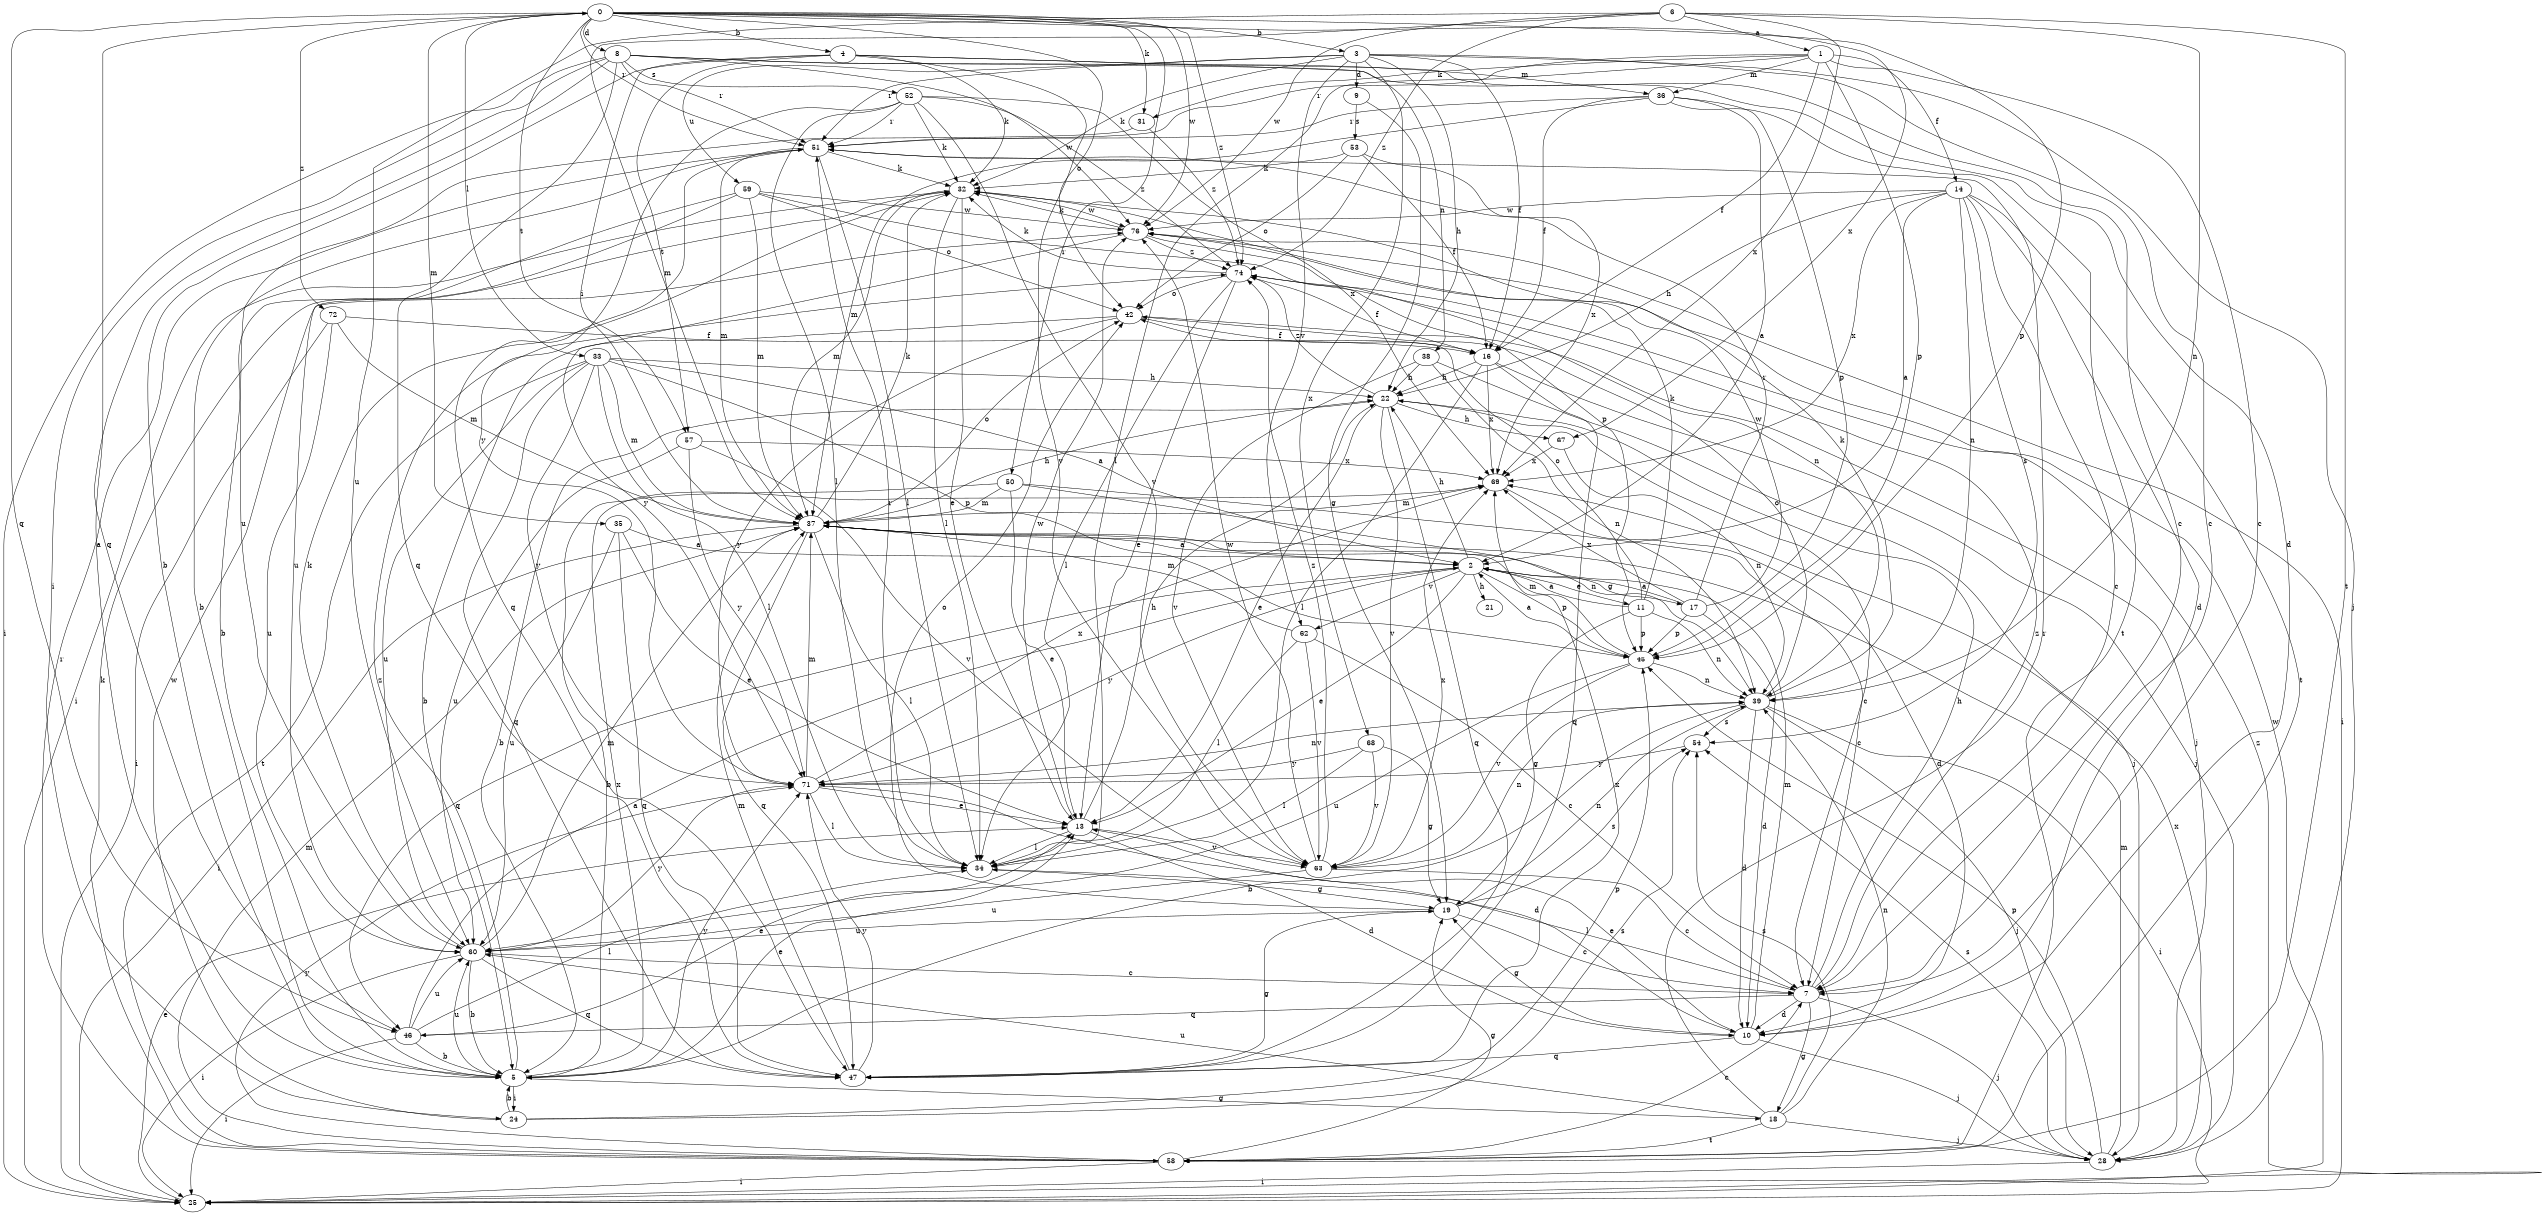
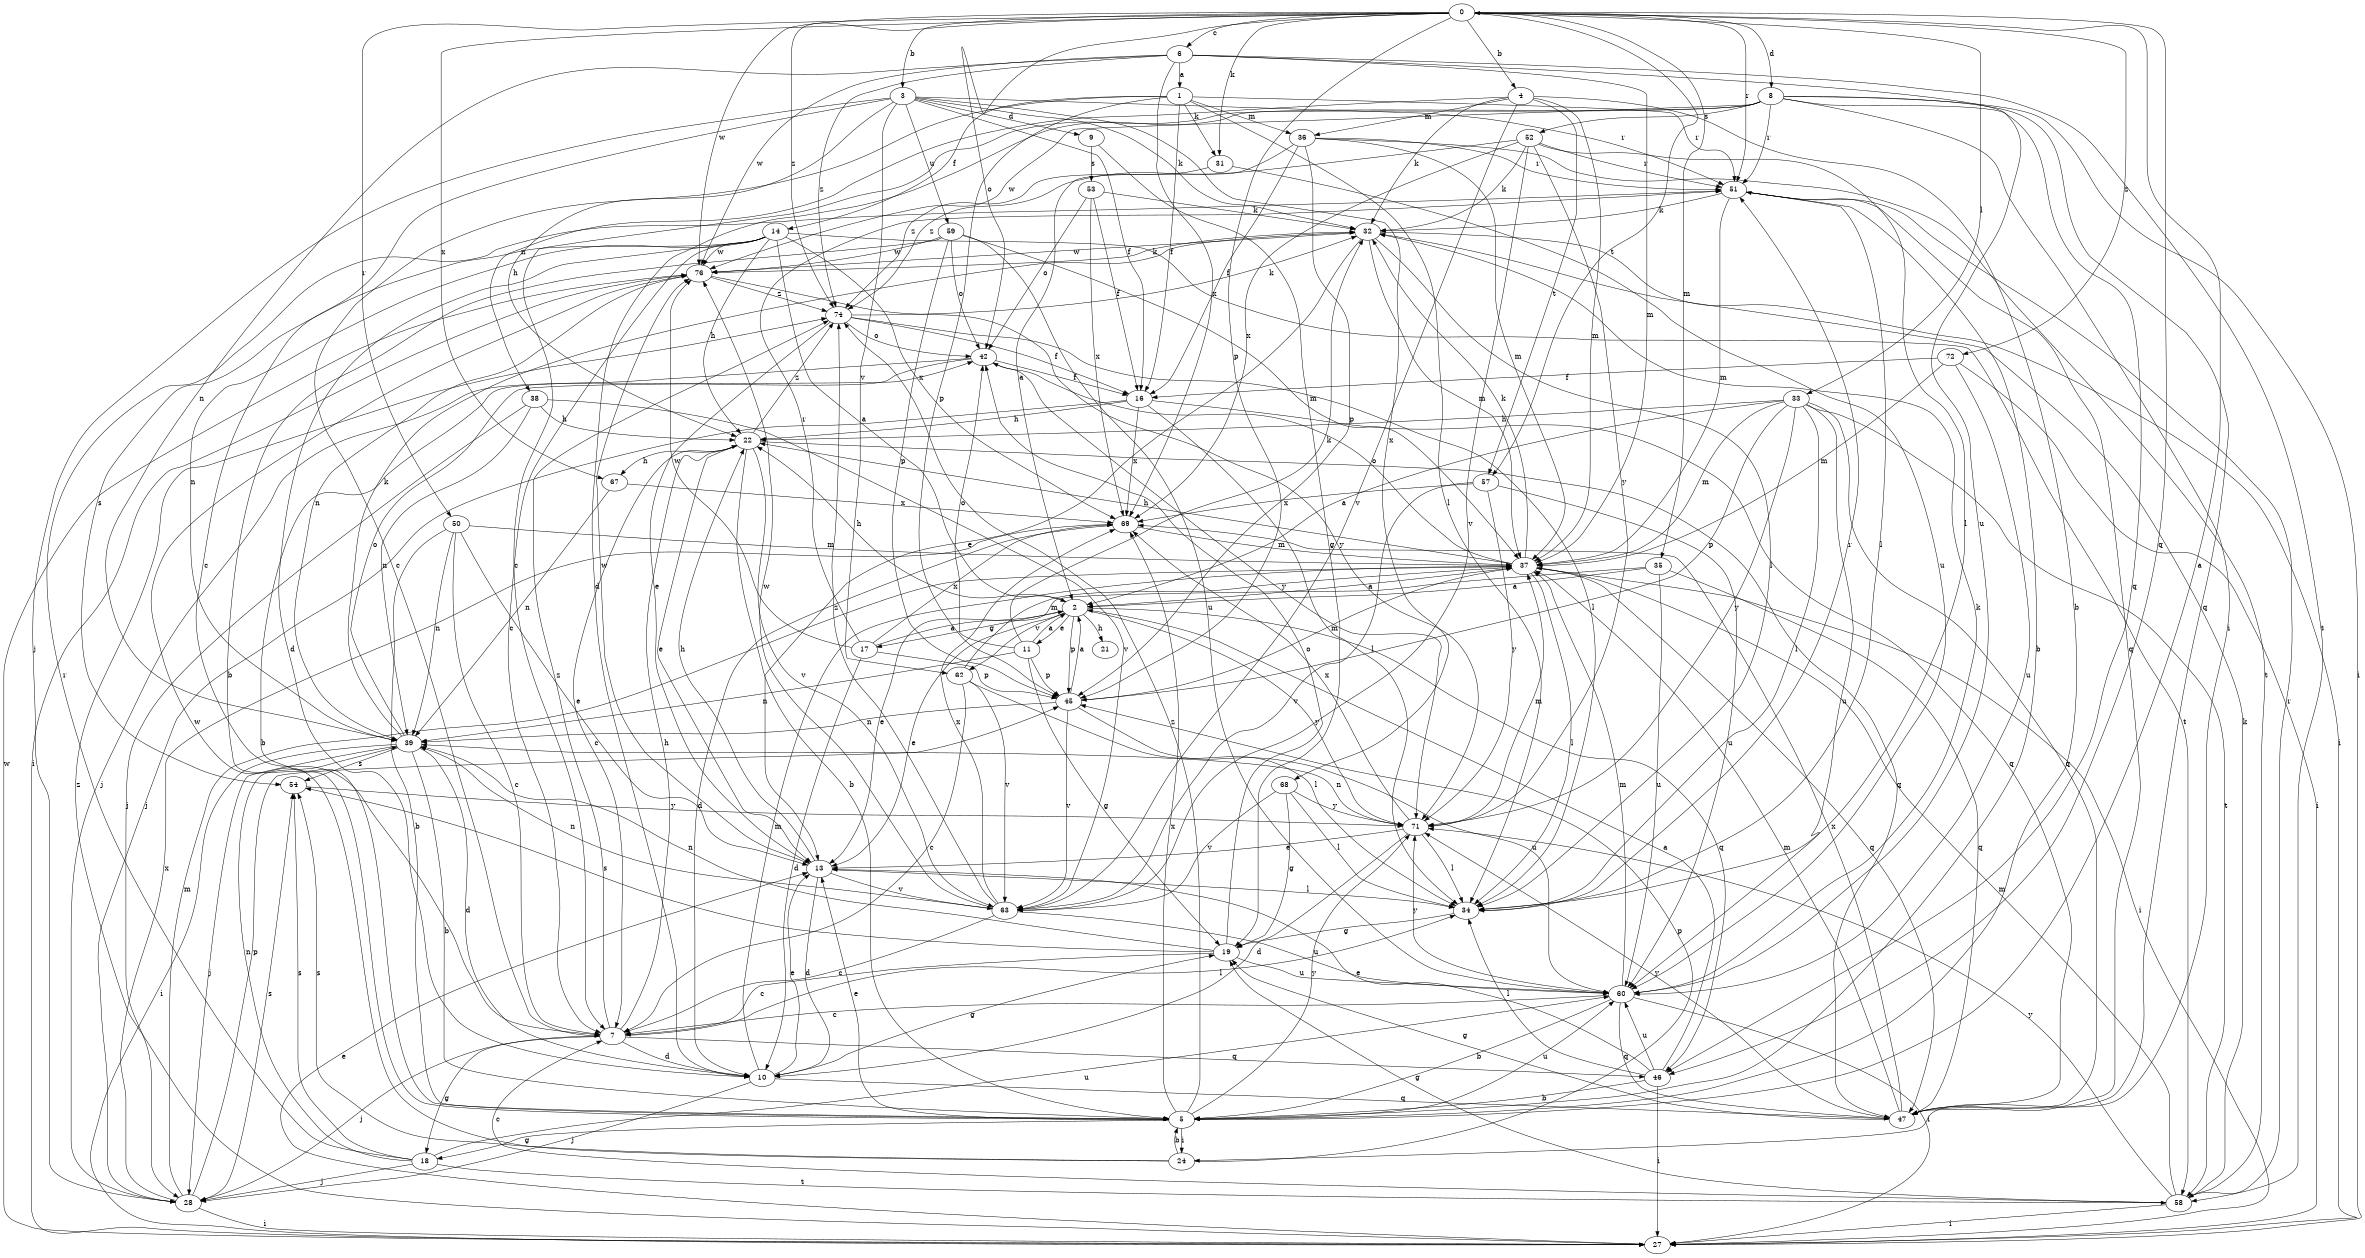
none -> (1317, 16)
(582, 294) -> (1595, 336)
(193, 1203) -> (1657, 1245)
